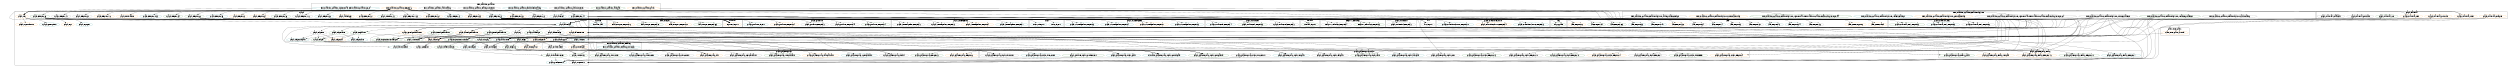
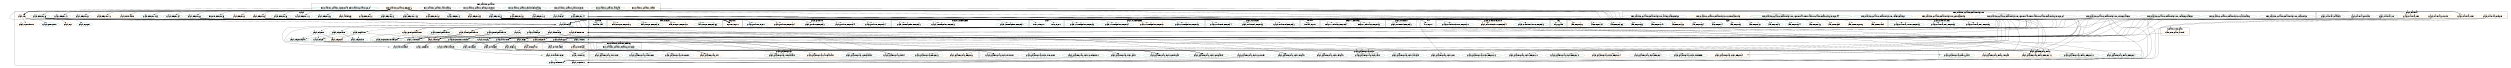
(643, 8) -> (643, 8)
(217, 16) -> (217, 16)
(388, 16) -> (388, 16)
none -> (2287, 16)
(733, 21) -> (733, 21)
(960, 21) -> (960, 21)
(1728, 21) -> (1728, 21)
(977, 25) -> none
none -> (1834, 25)
(1907, 25) -> (1907, 25)
(2175, 29) -> (2175, 29)
(743, 55) -> none
(821, 55) -> (821, 55)
(1083, 55) -> (1083, 55)
(1164, 55) -> (1164, 55)
(1251, 55) -> (1251, 55)
